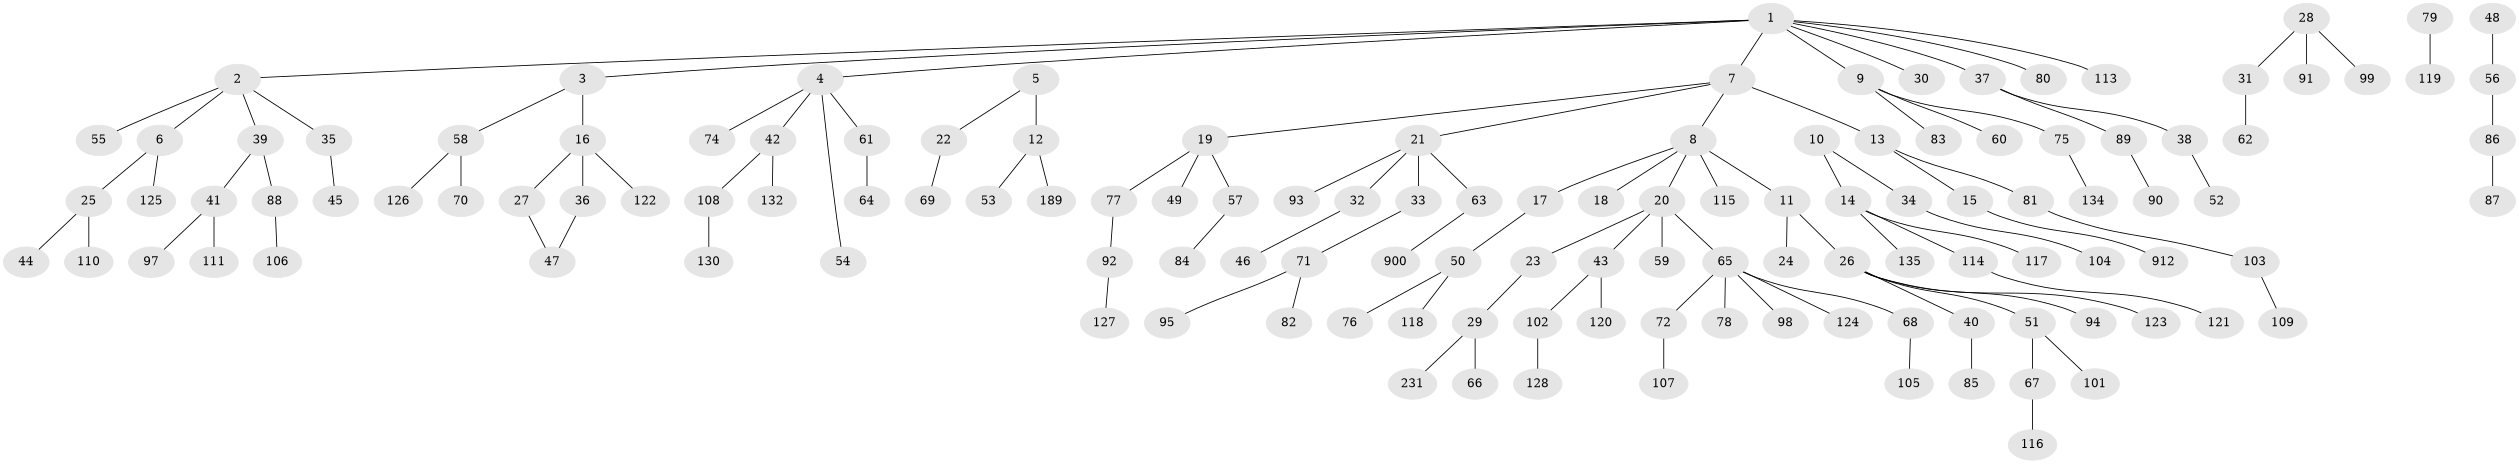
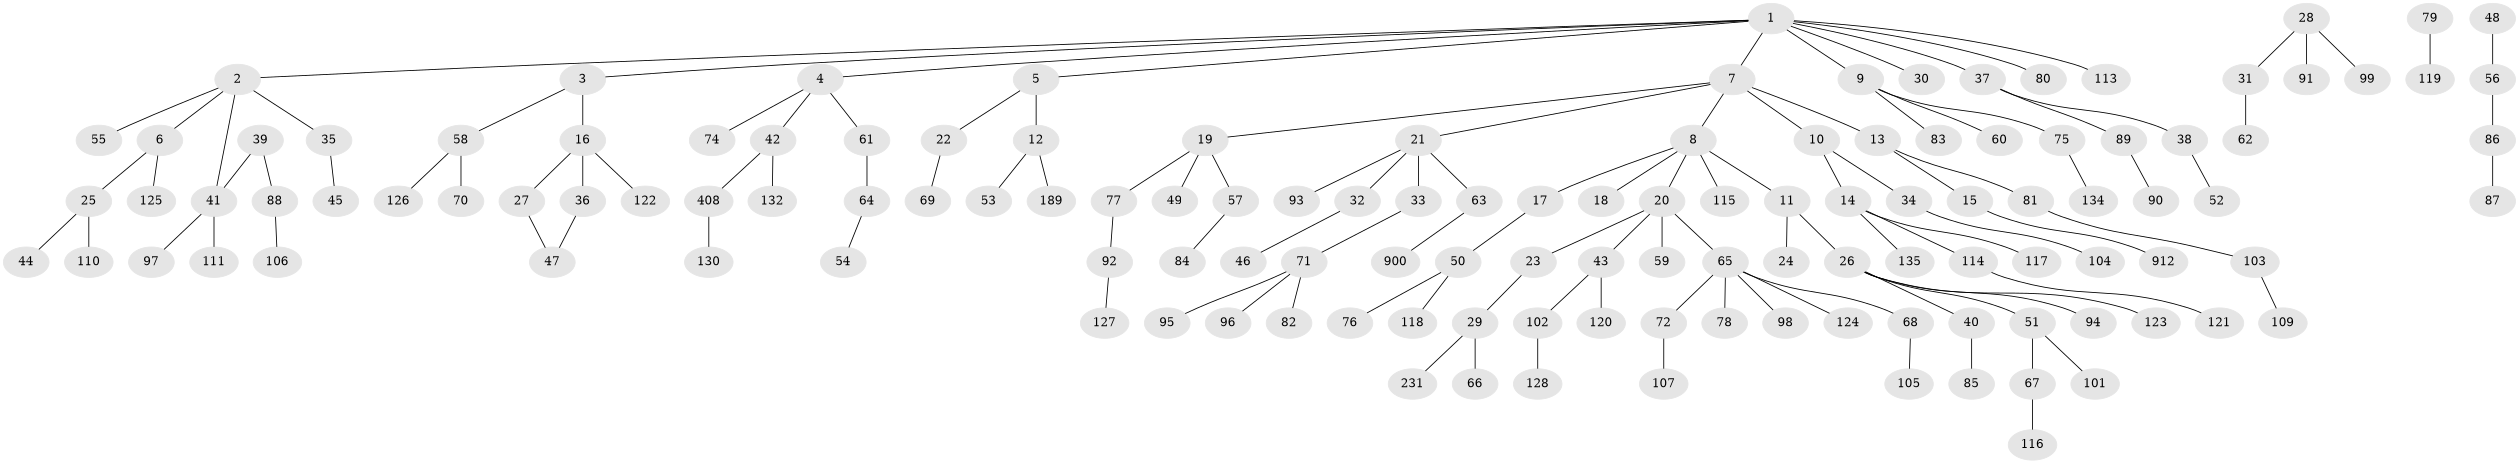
none -> (1403, 49)
(249, 110) -> (226, 140)
none -> (1774, 110)
(831, 171) -> (855, 232)
(709, 201) -> (709, 201)
none -> (1228, 323)
